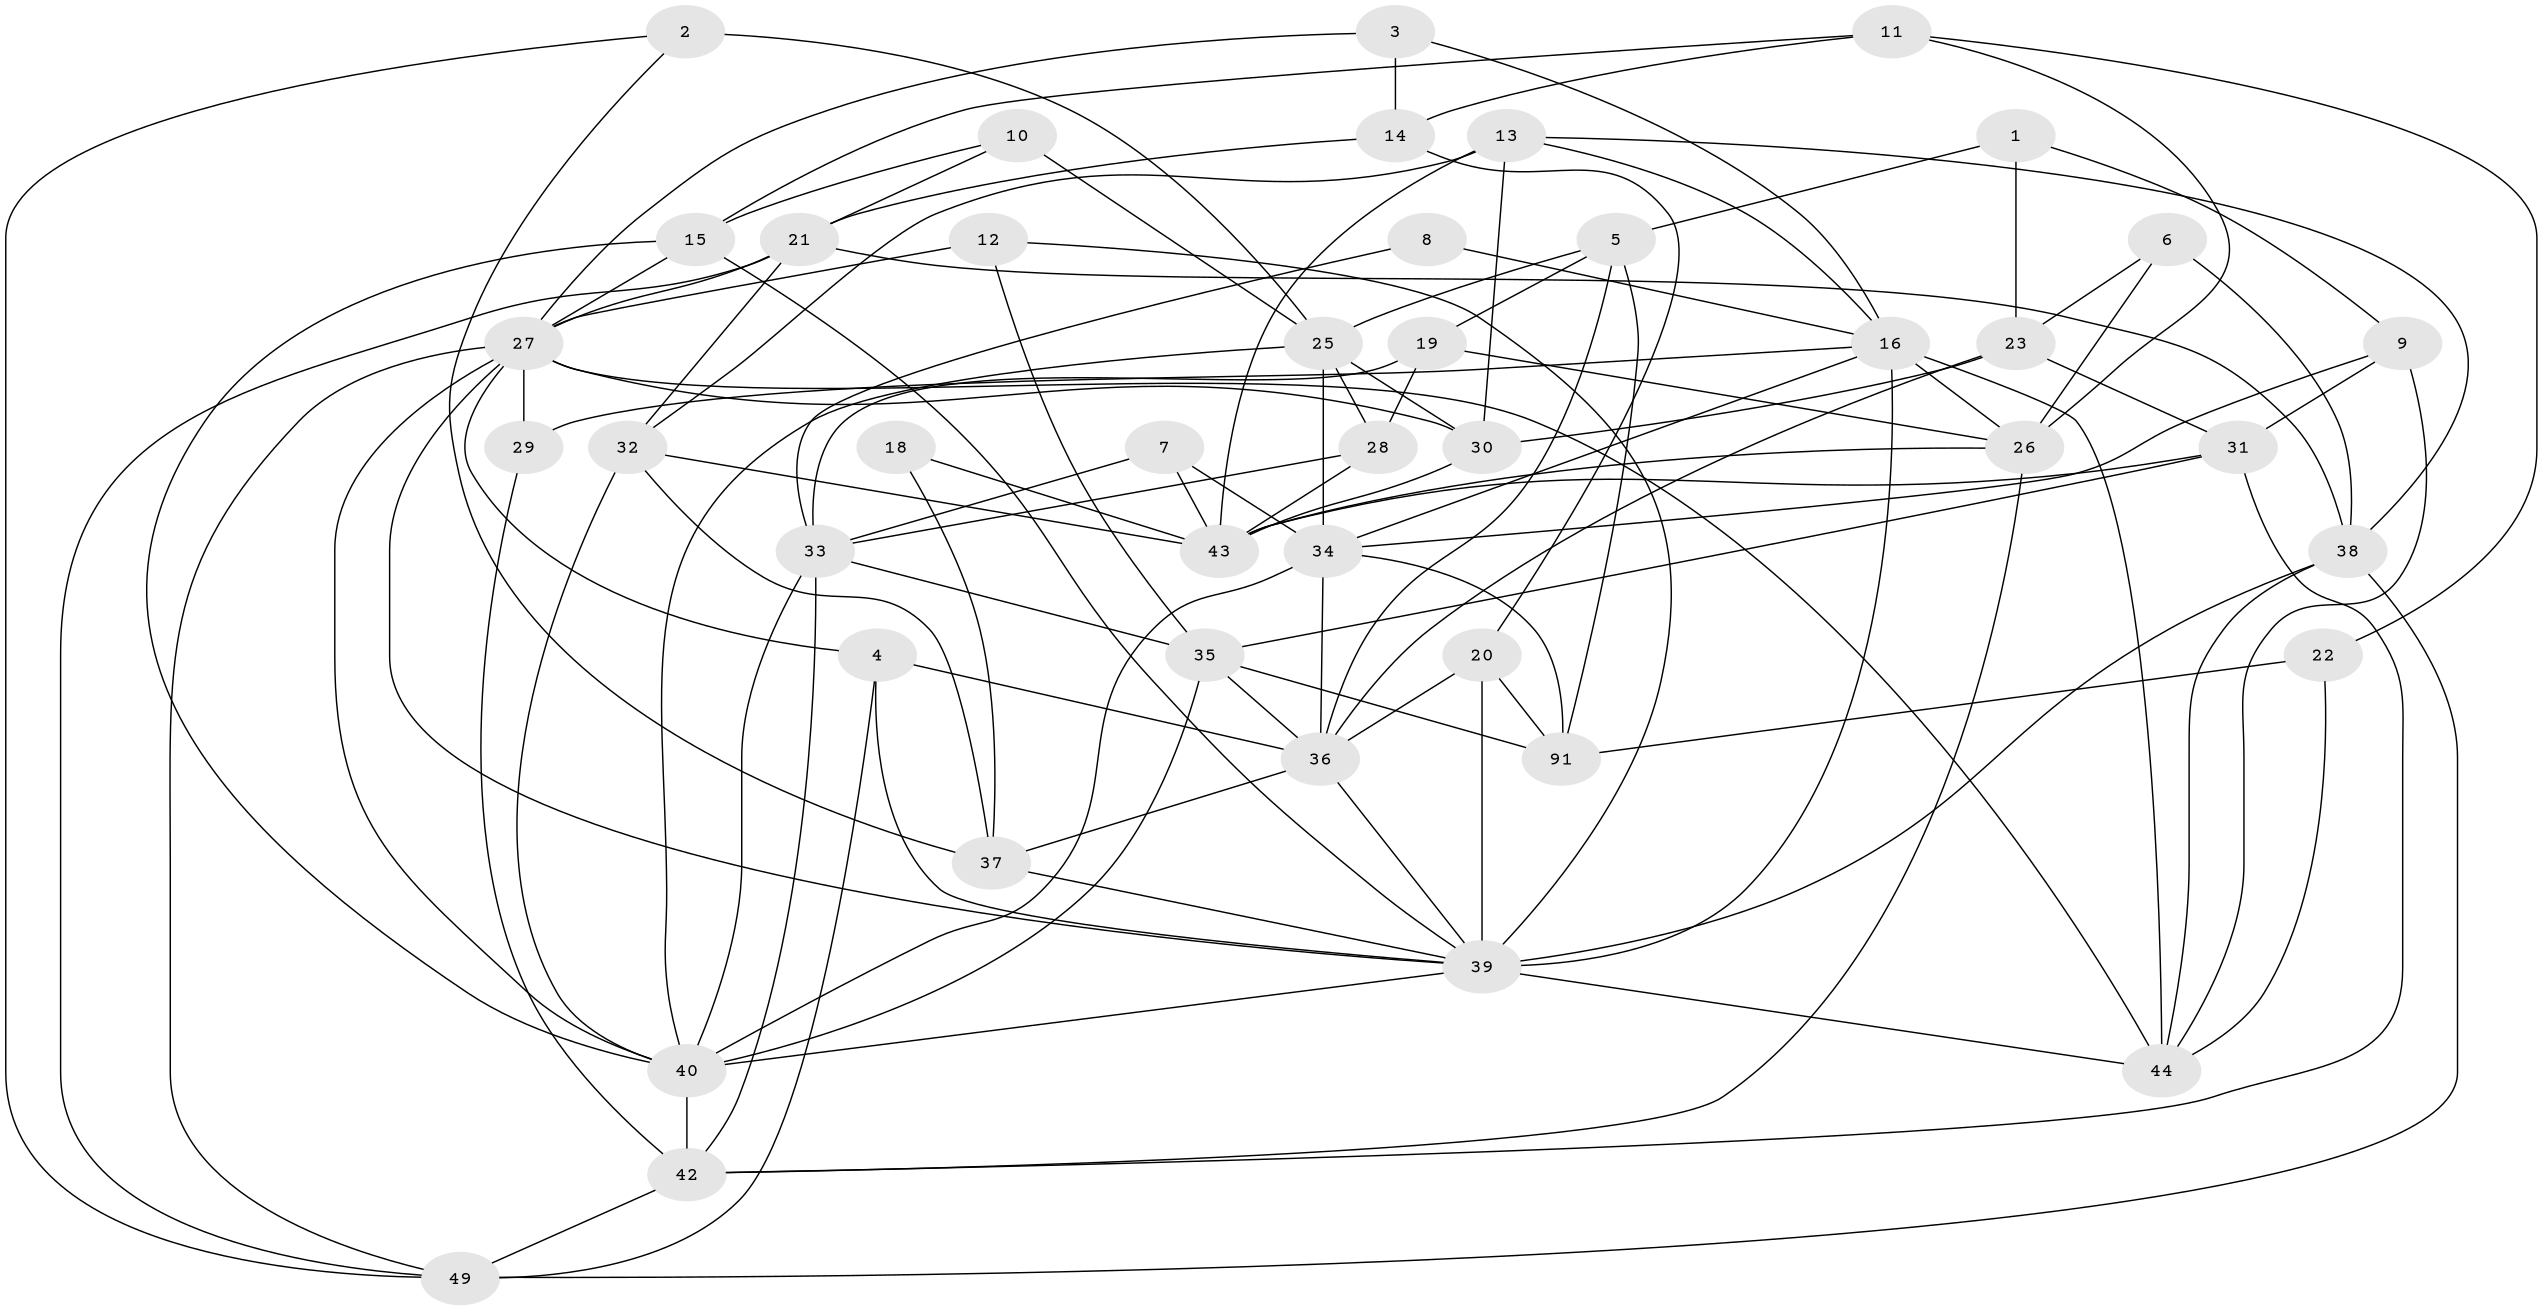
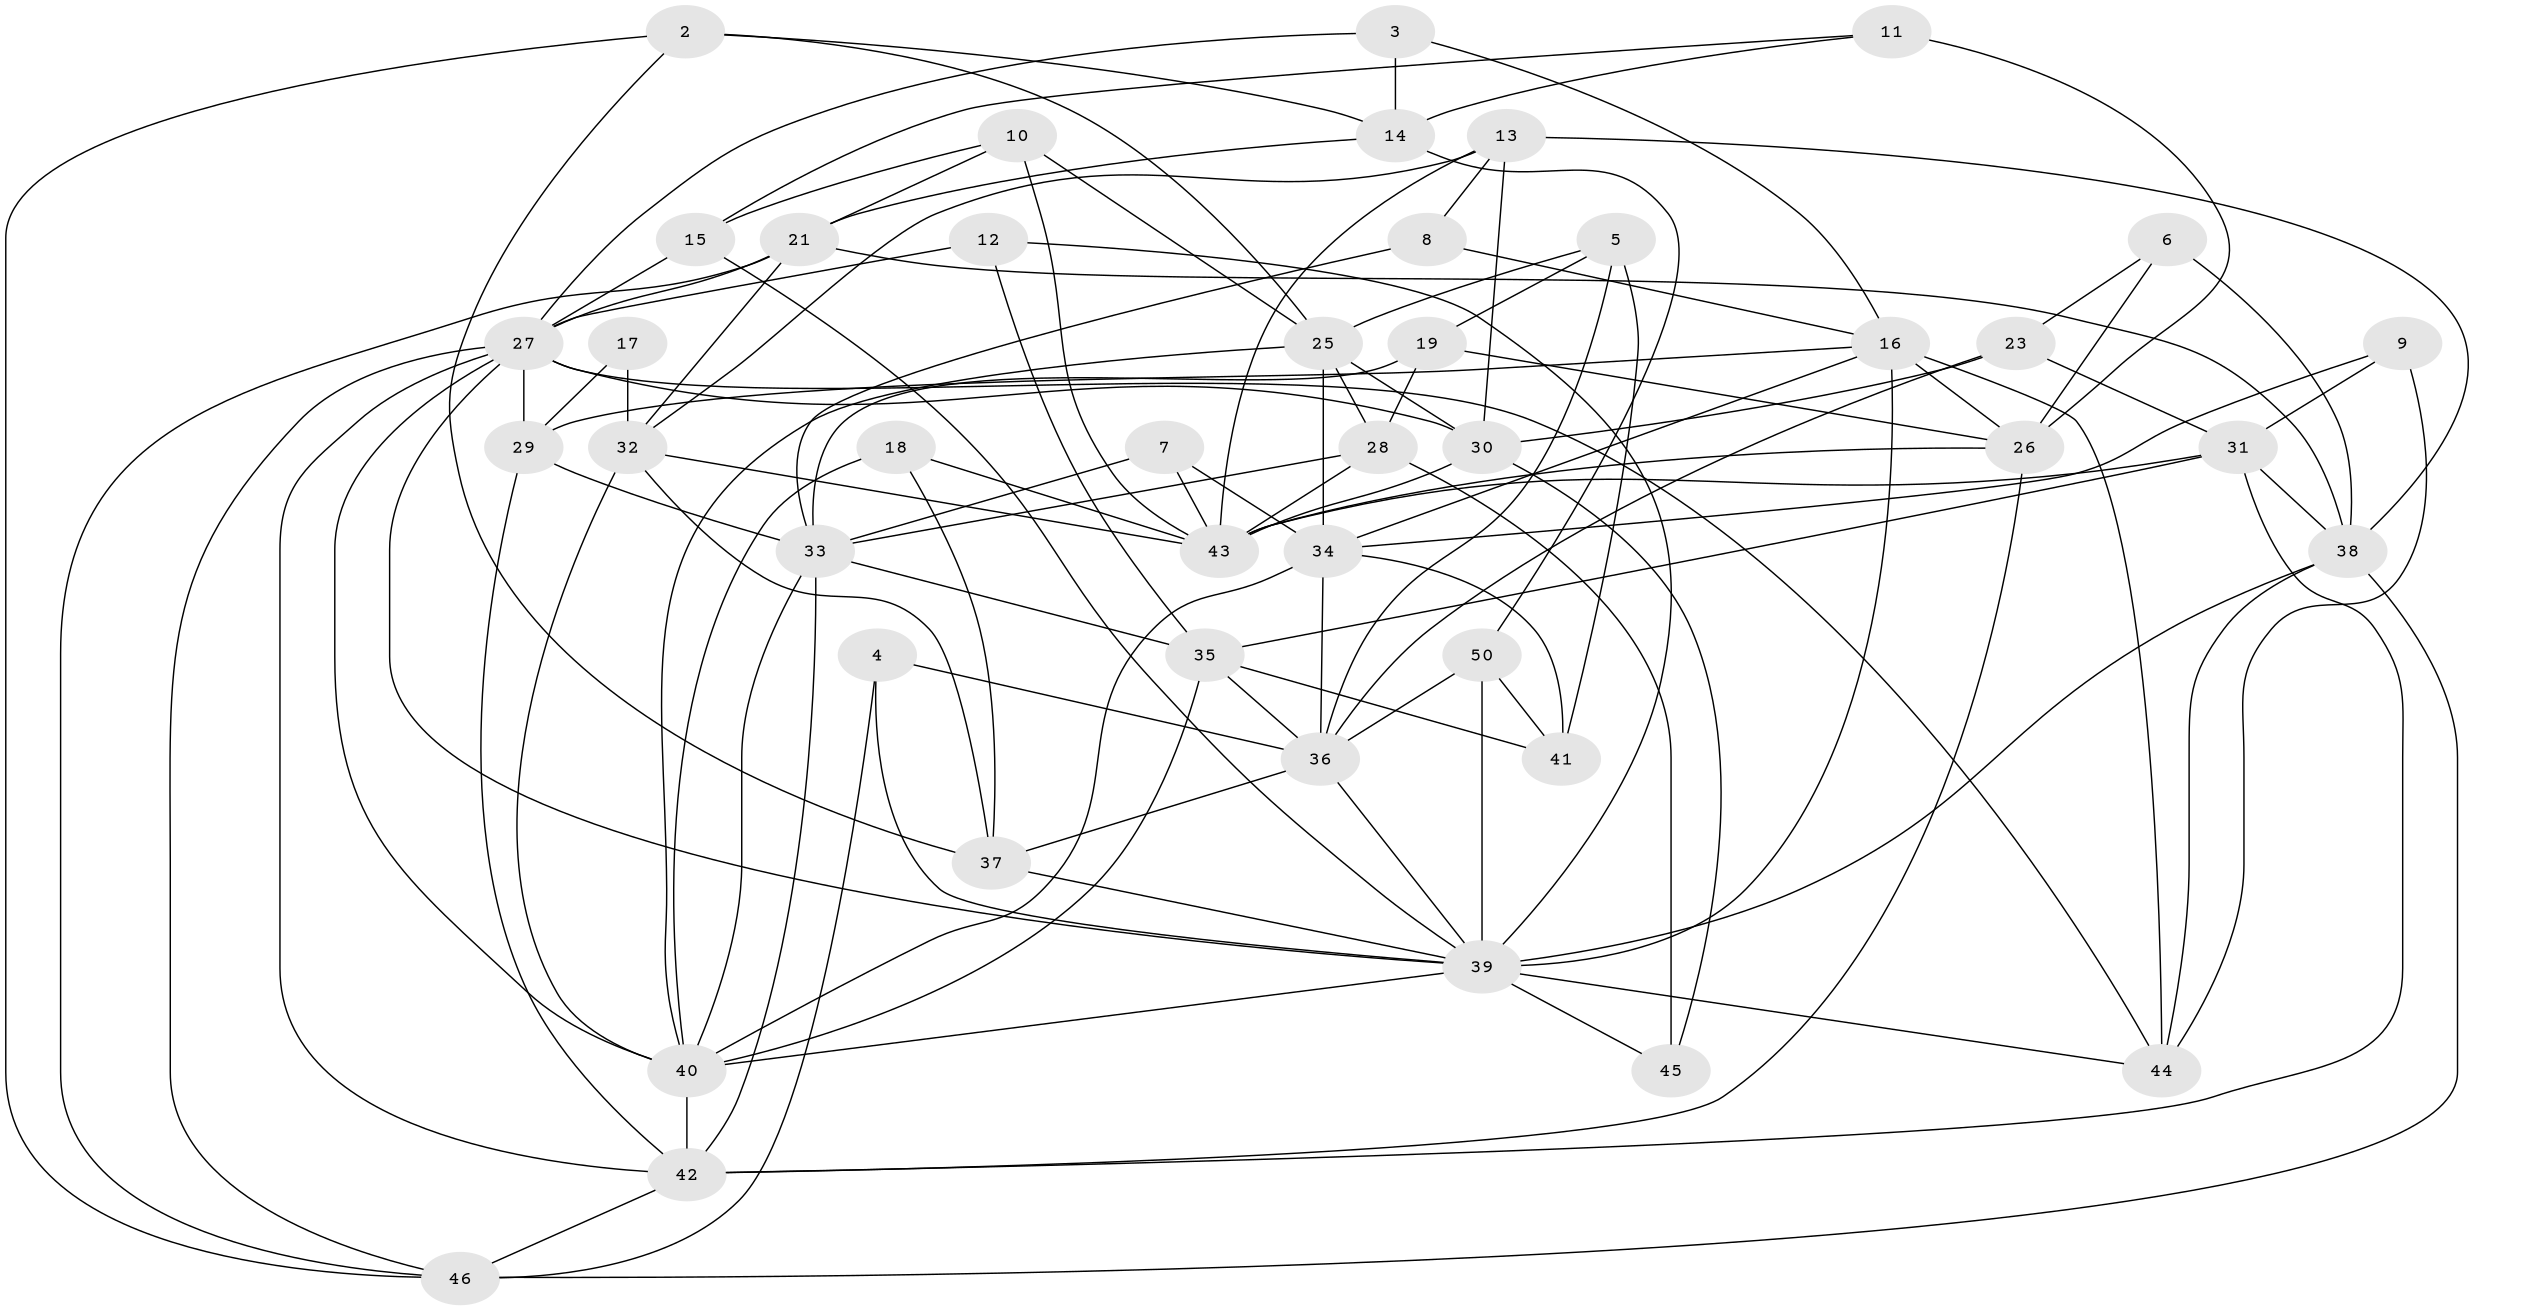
none -> (1078, 67)
(2016, 136) -> none
(1716, 198) -> (1467, 188)
none -> (628, 343)
none -> (1063, 348)
none -> (2293, 499)
none -> (660, 504)
(582, 575) -> (280, 836)
(151, 614) -> (690, 718)
(1482, 655) -> (1482, 655)
(2323, 655) -> none
(1561, 759) -> (1561, 759)
none -> (1671, 1071)
(460, 1279) -> (460, 1279)
